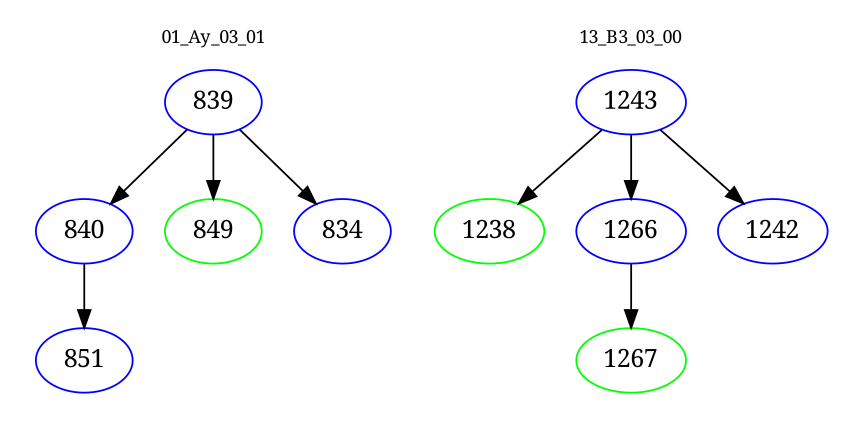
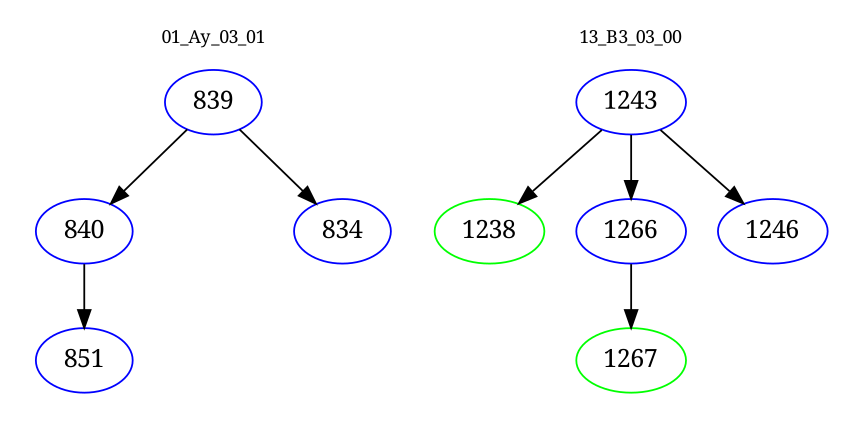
(213, 231) -> none
(773, 231) -> (773, 231)
